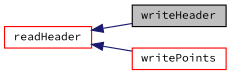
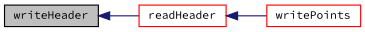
(118, 26) -> (124, 16)
